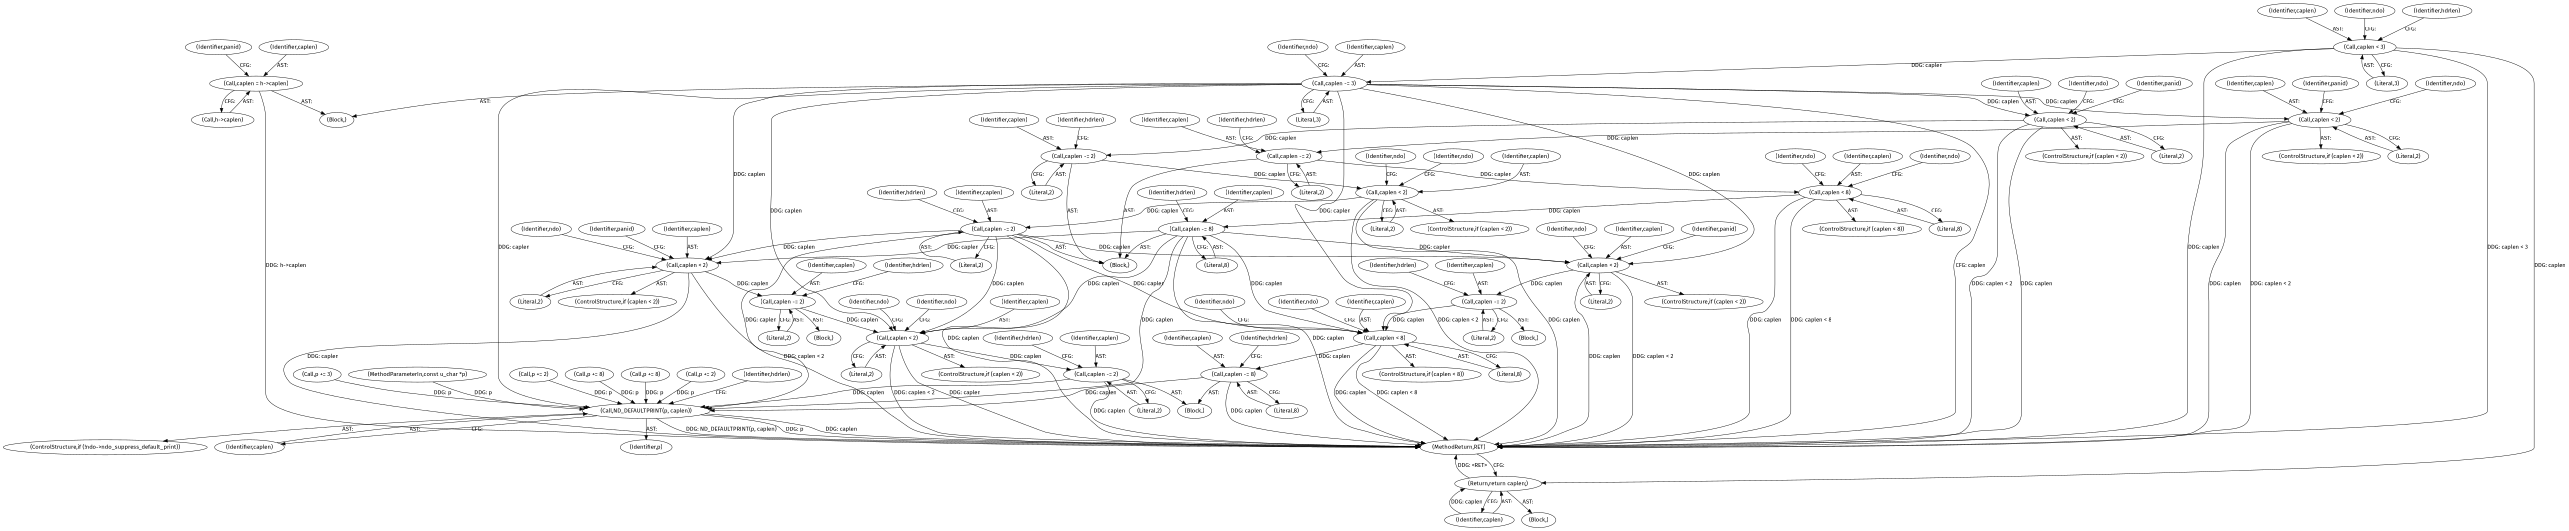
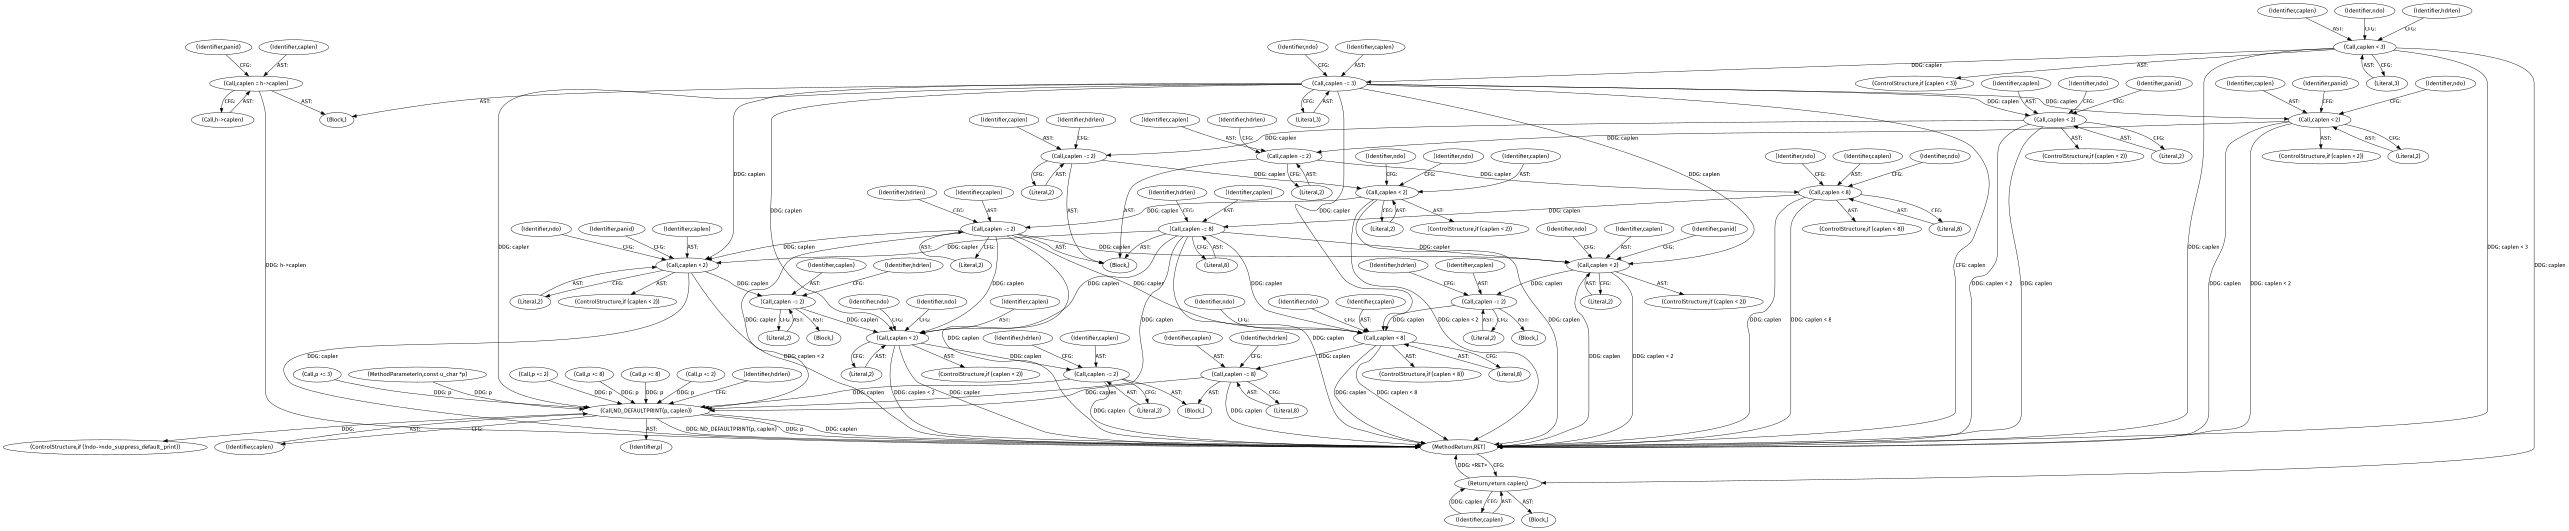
none -> (1915, 84)
(349, 429) -> (349, 429)
